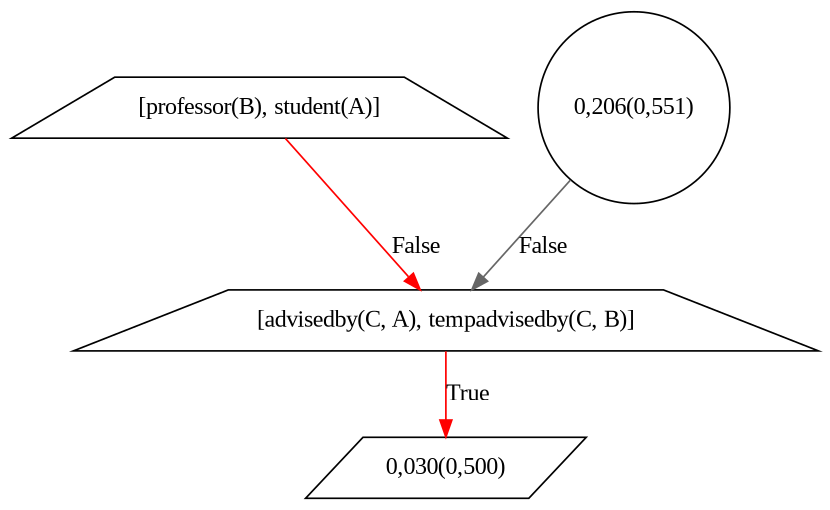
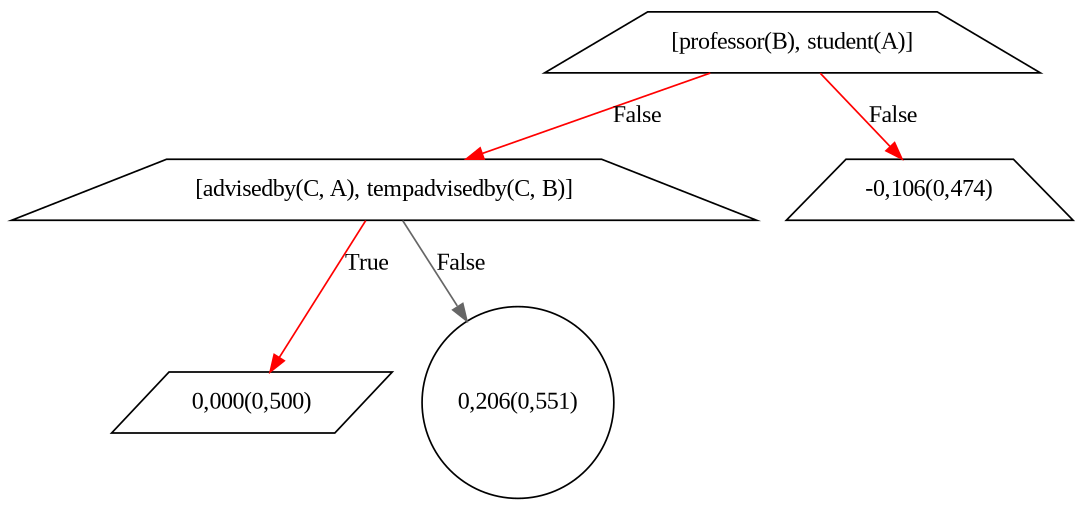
none -> (930, 190)
(527, 229) -> (430, 263)
(446, 468) -> (252, 403)
